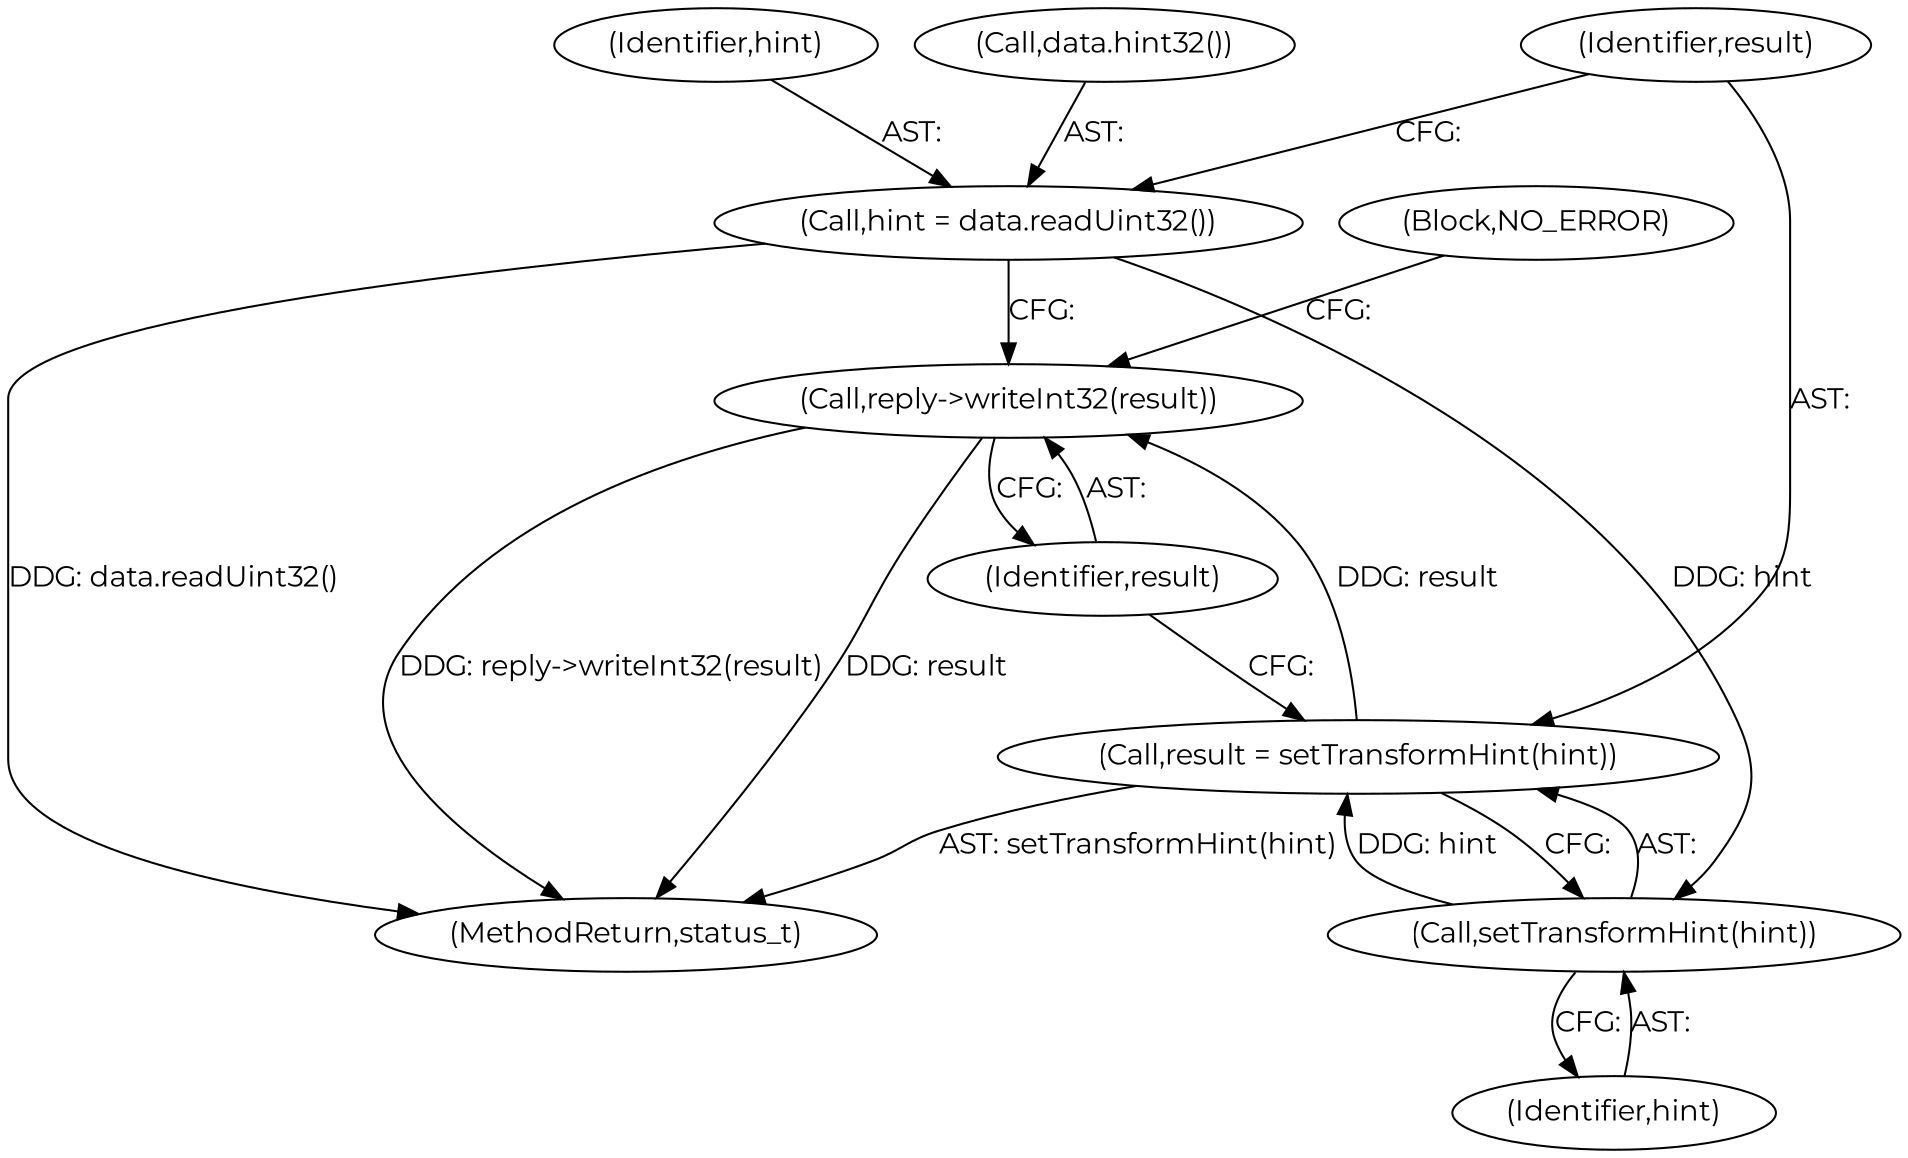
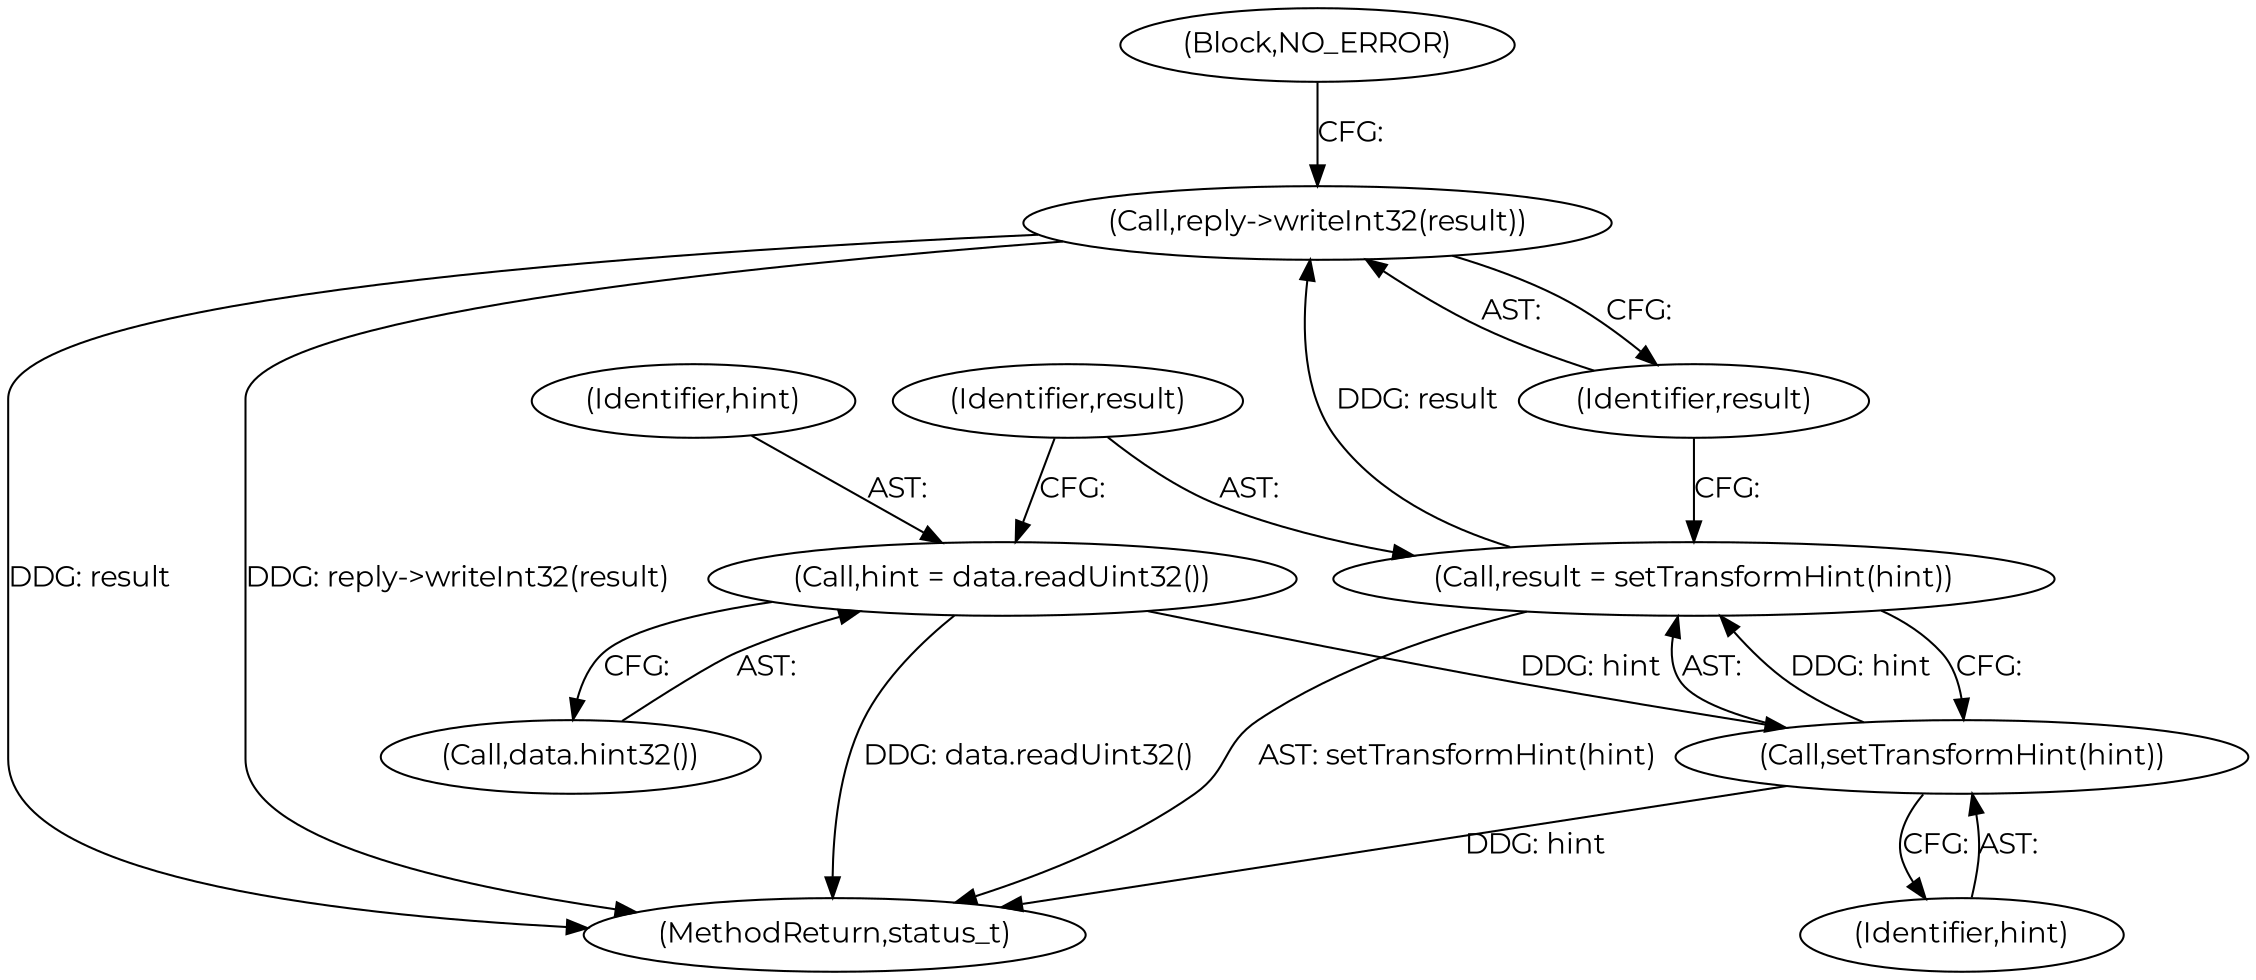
(1009, 302) -> (659, 626)
none -> (1404, 845)
